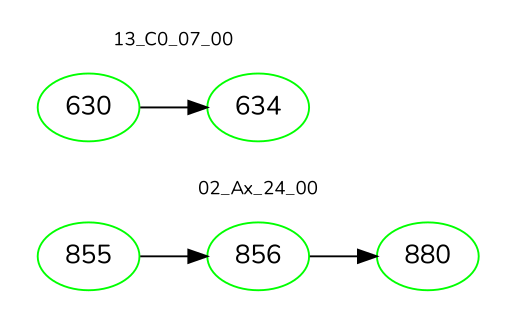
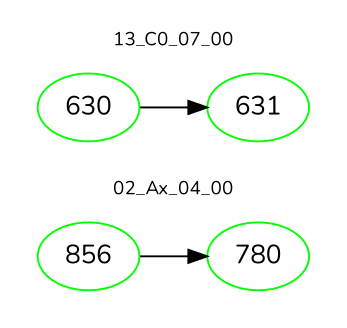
(258, 107) -> (258, 107)
(258, 189) -> (173, 189)
(89, 256) -> none
(428, 256) -> (258, 256)
